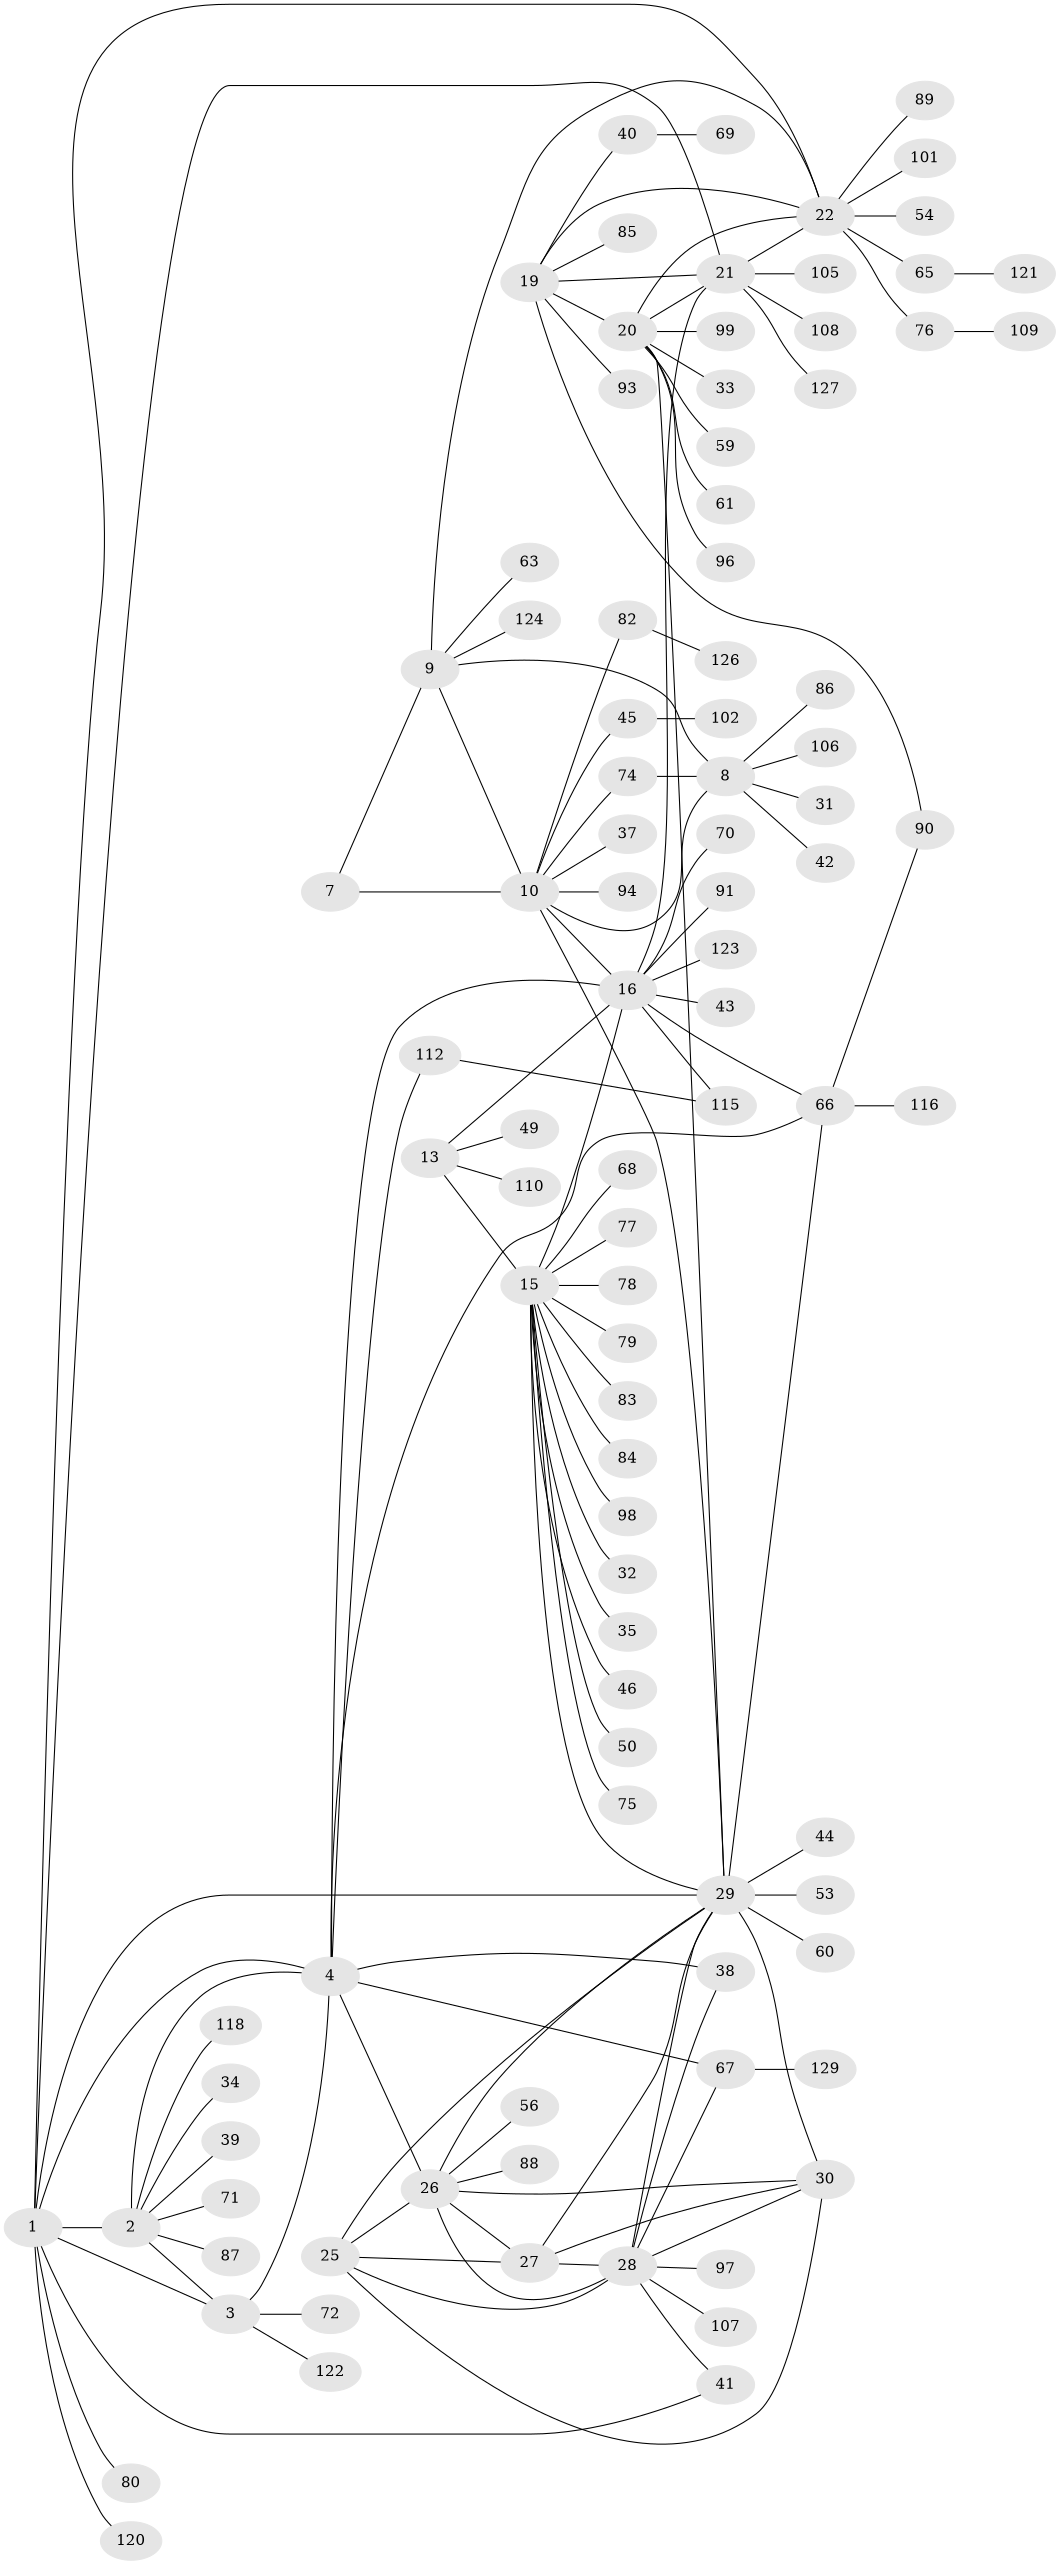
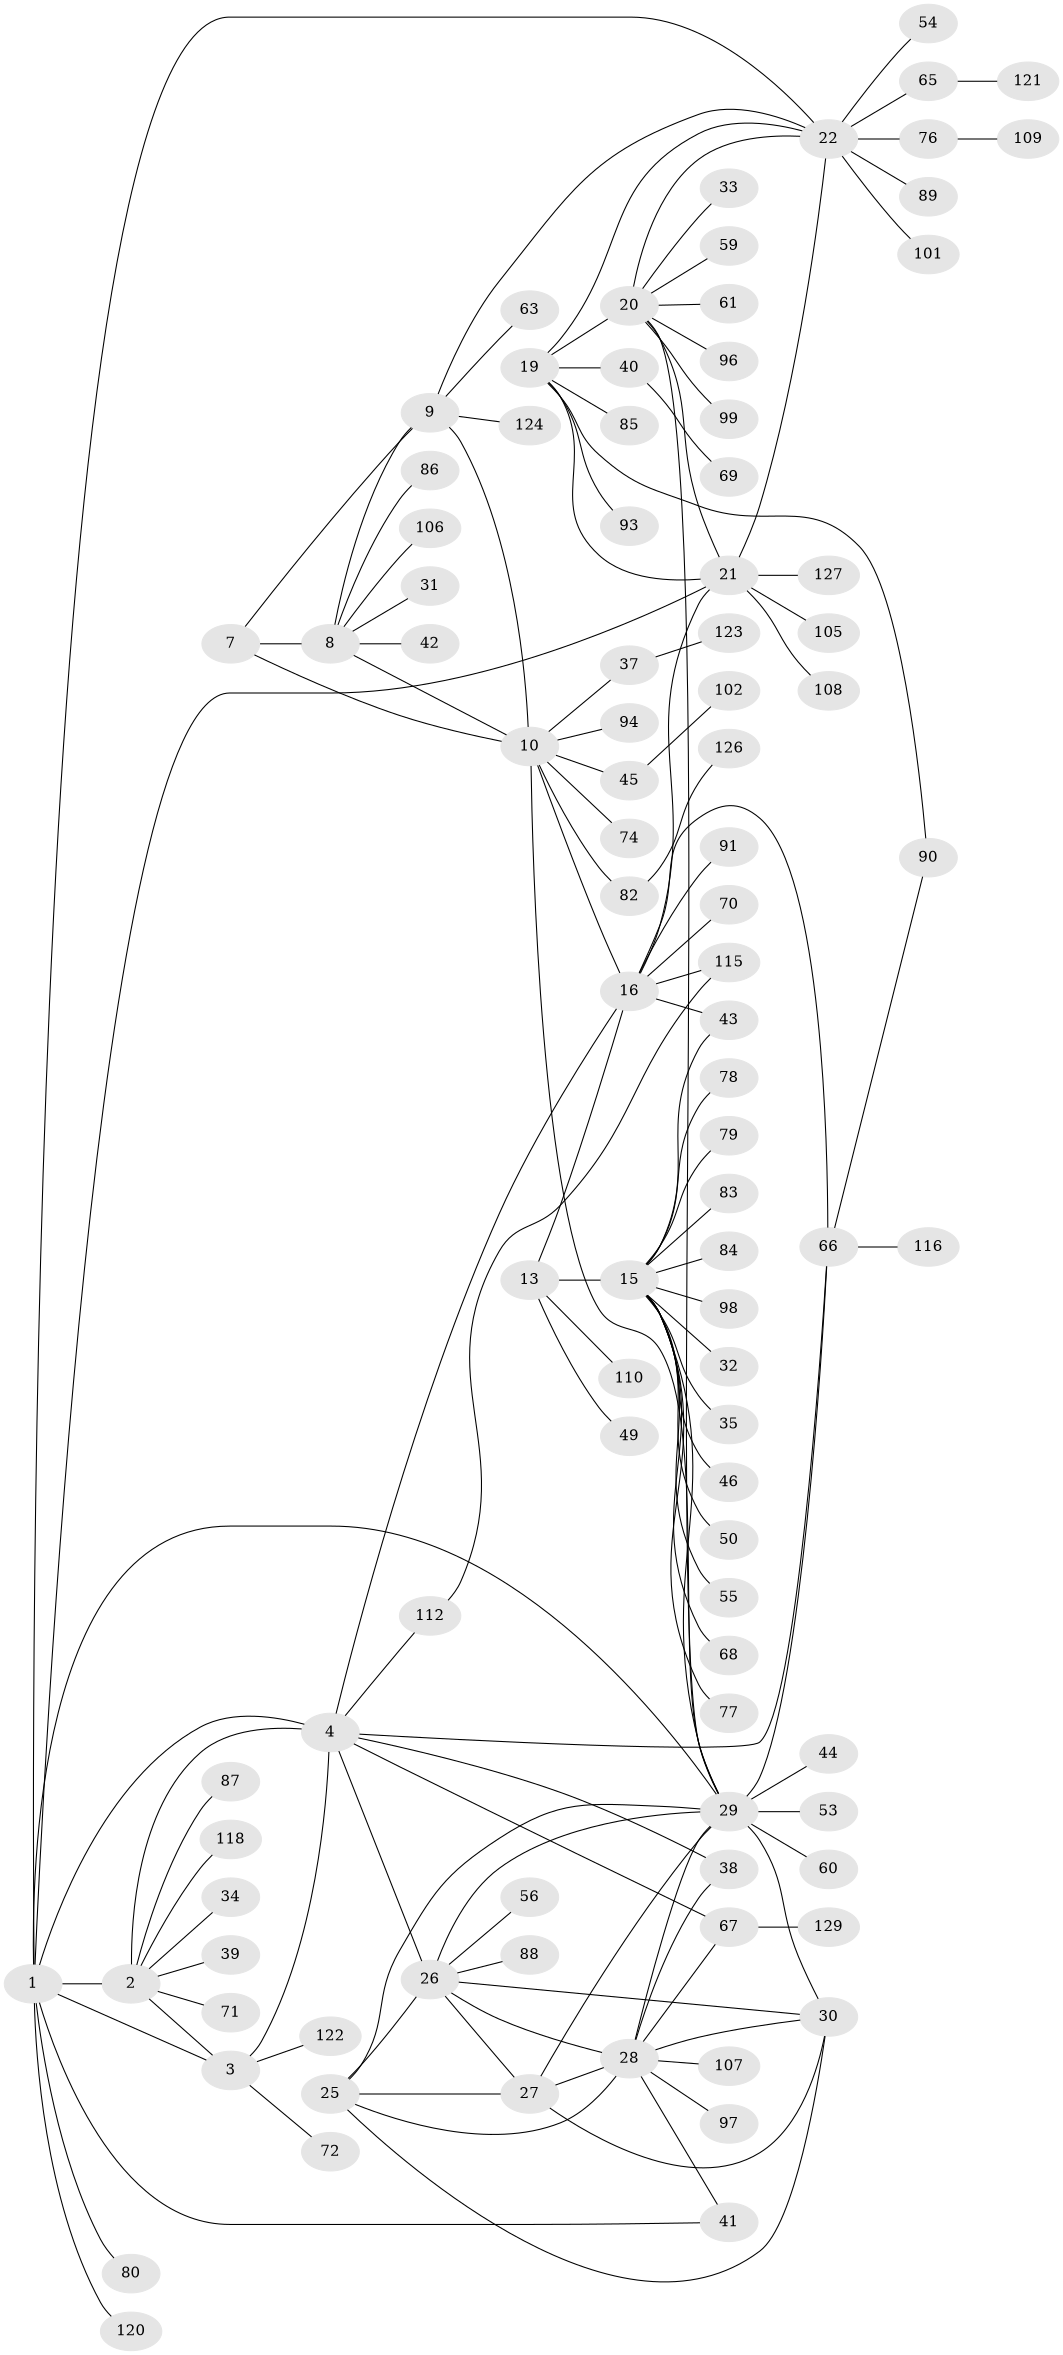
(686, 776) -> (281, 644)
(676, 970) -> (673, 651)
(585, 1140) -> (678, 1137)
(628, 1805) -> (729, 1598)
